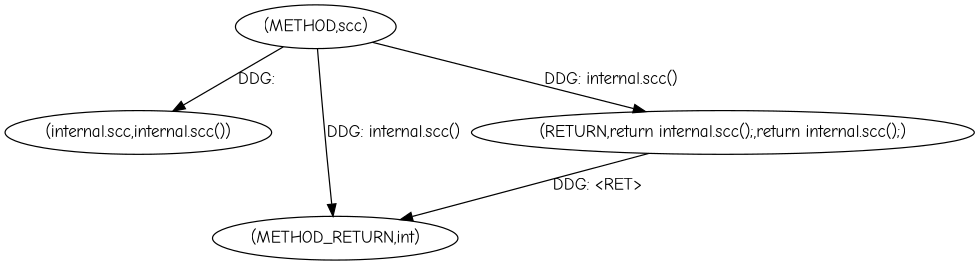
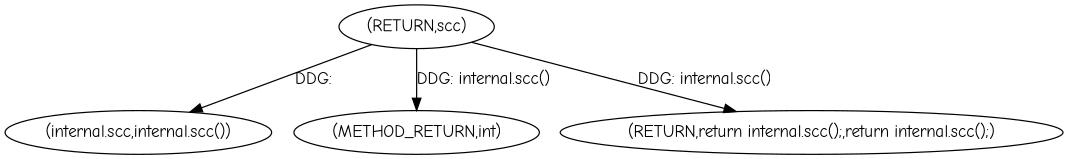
(316, 27) -> (417, 27)
(530, 185) -> none
